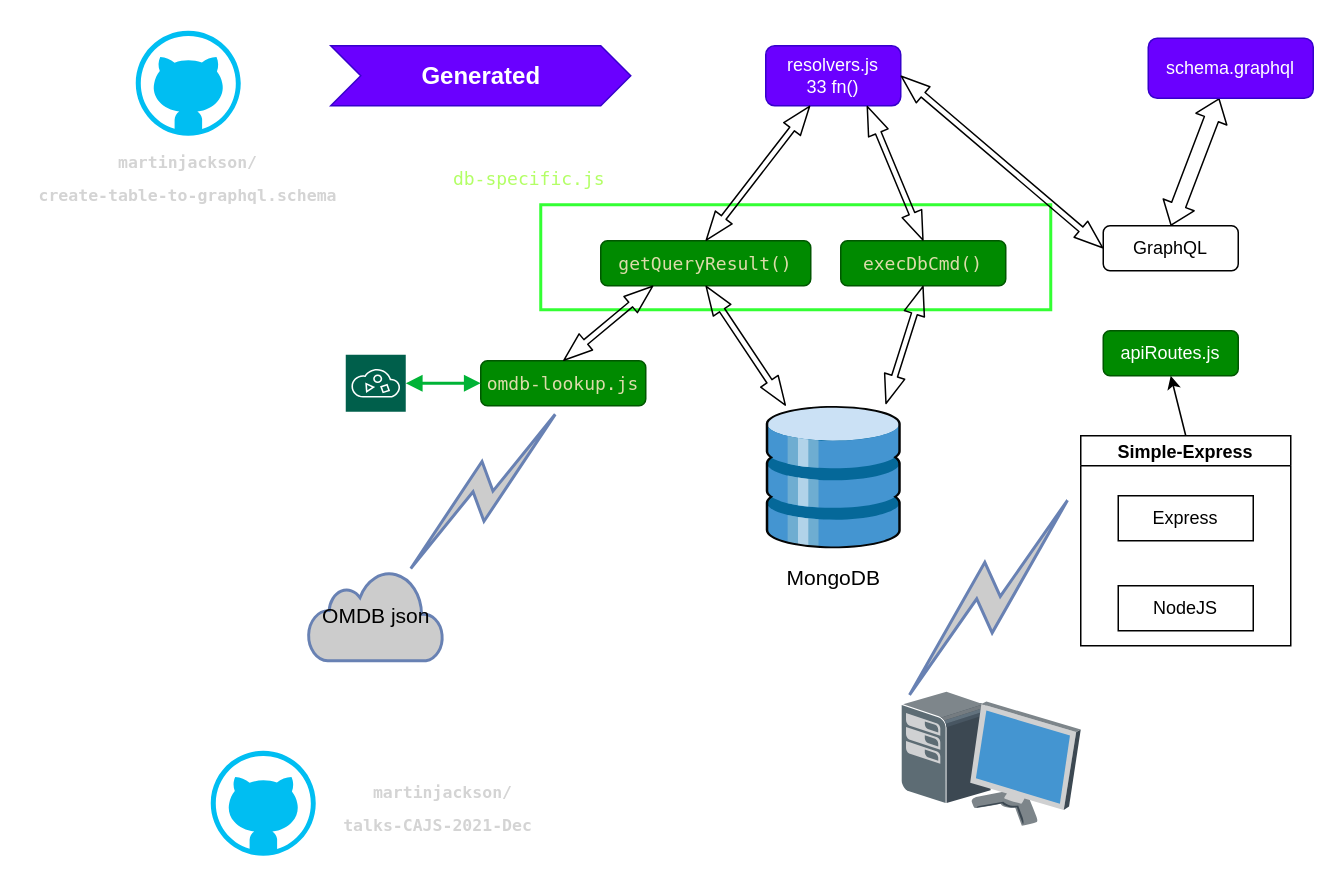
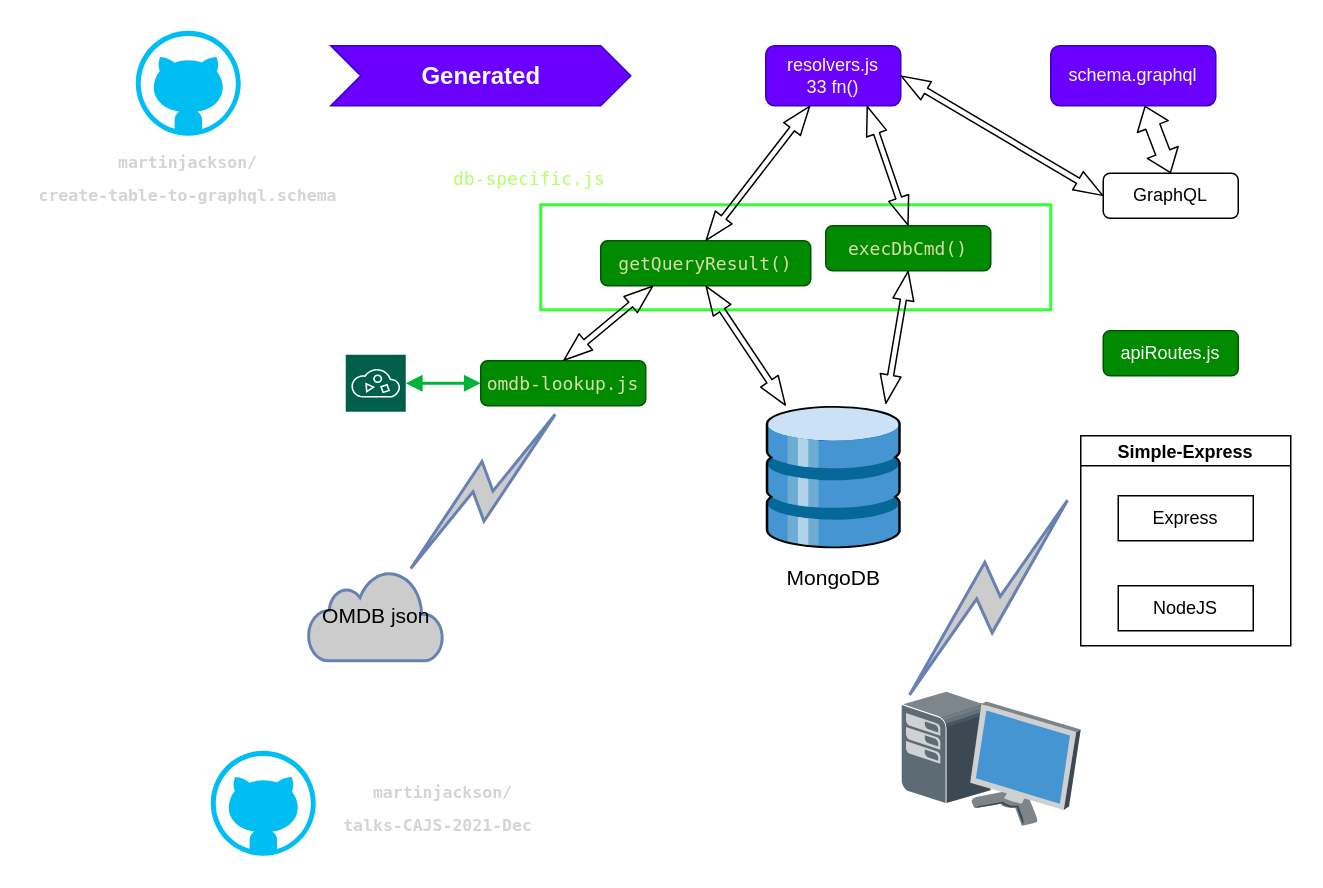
(1231, 68) -> (1133, 76)
(1171, 248) -> (1171, 196)
(923, 263) -> (908, 248)
(1179, 410) -> none
